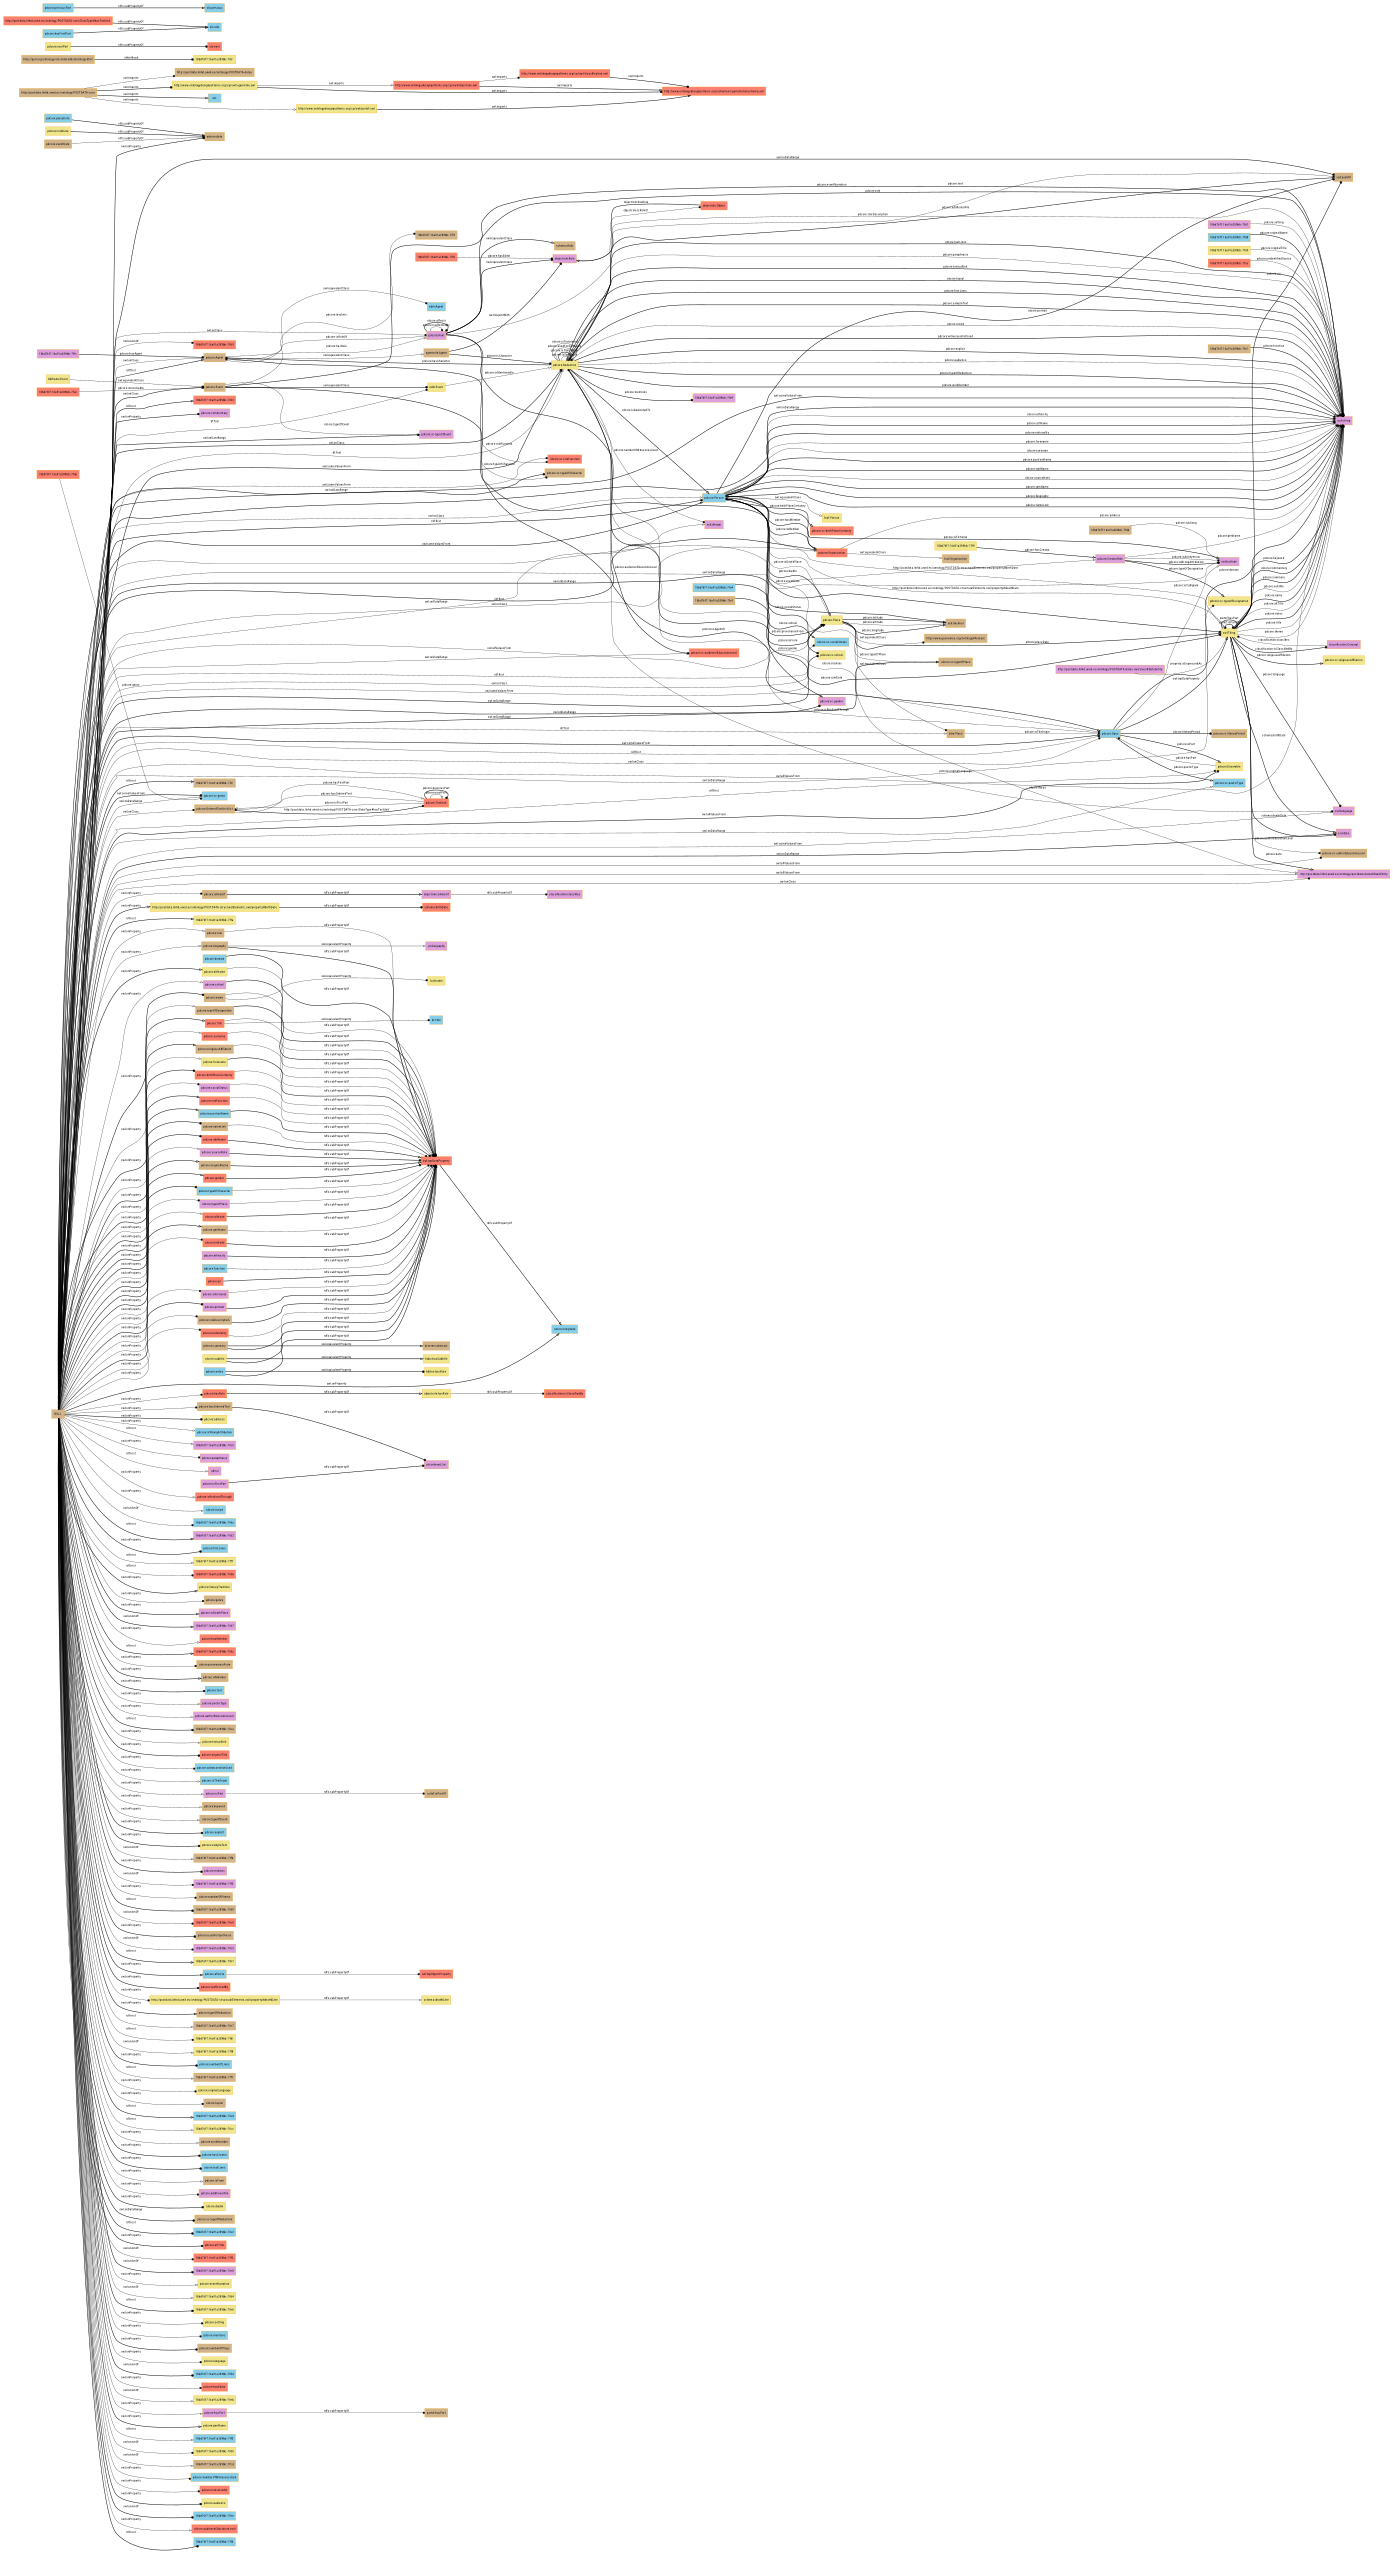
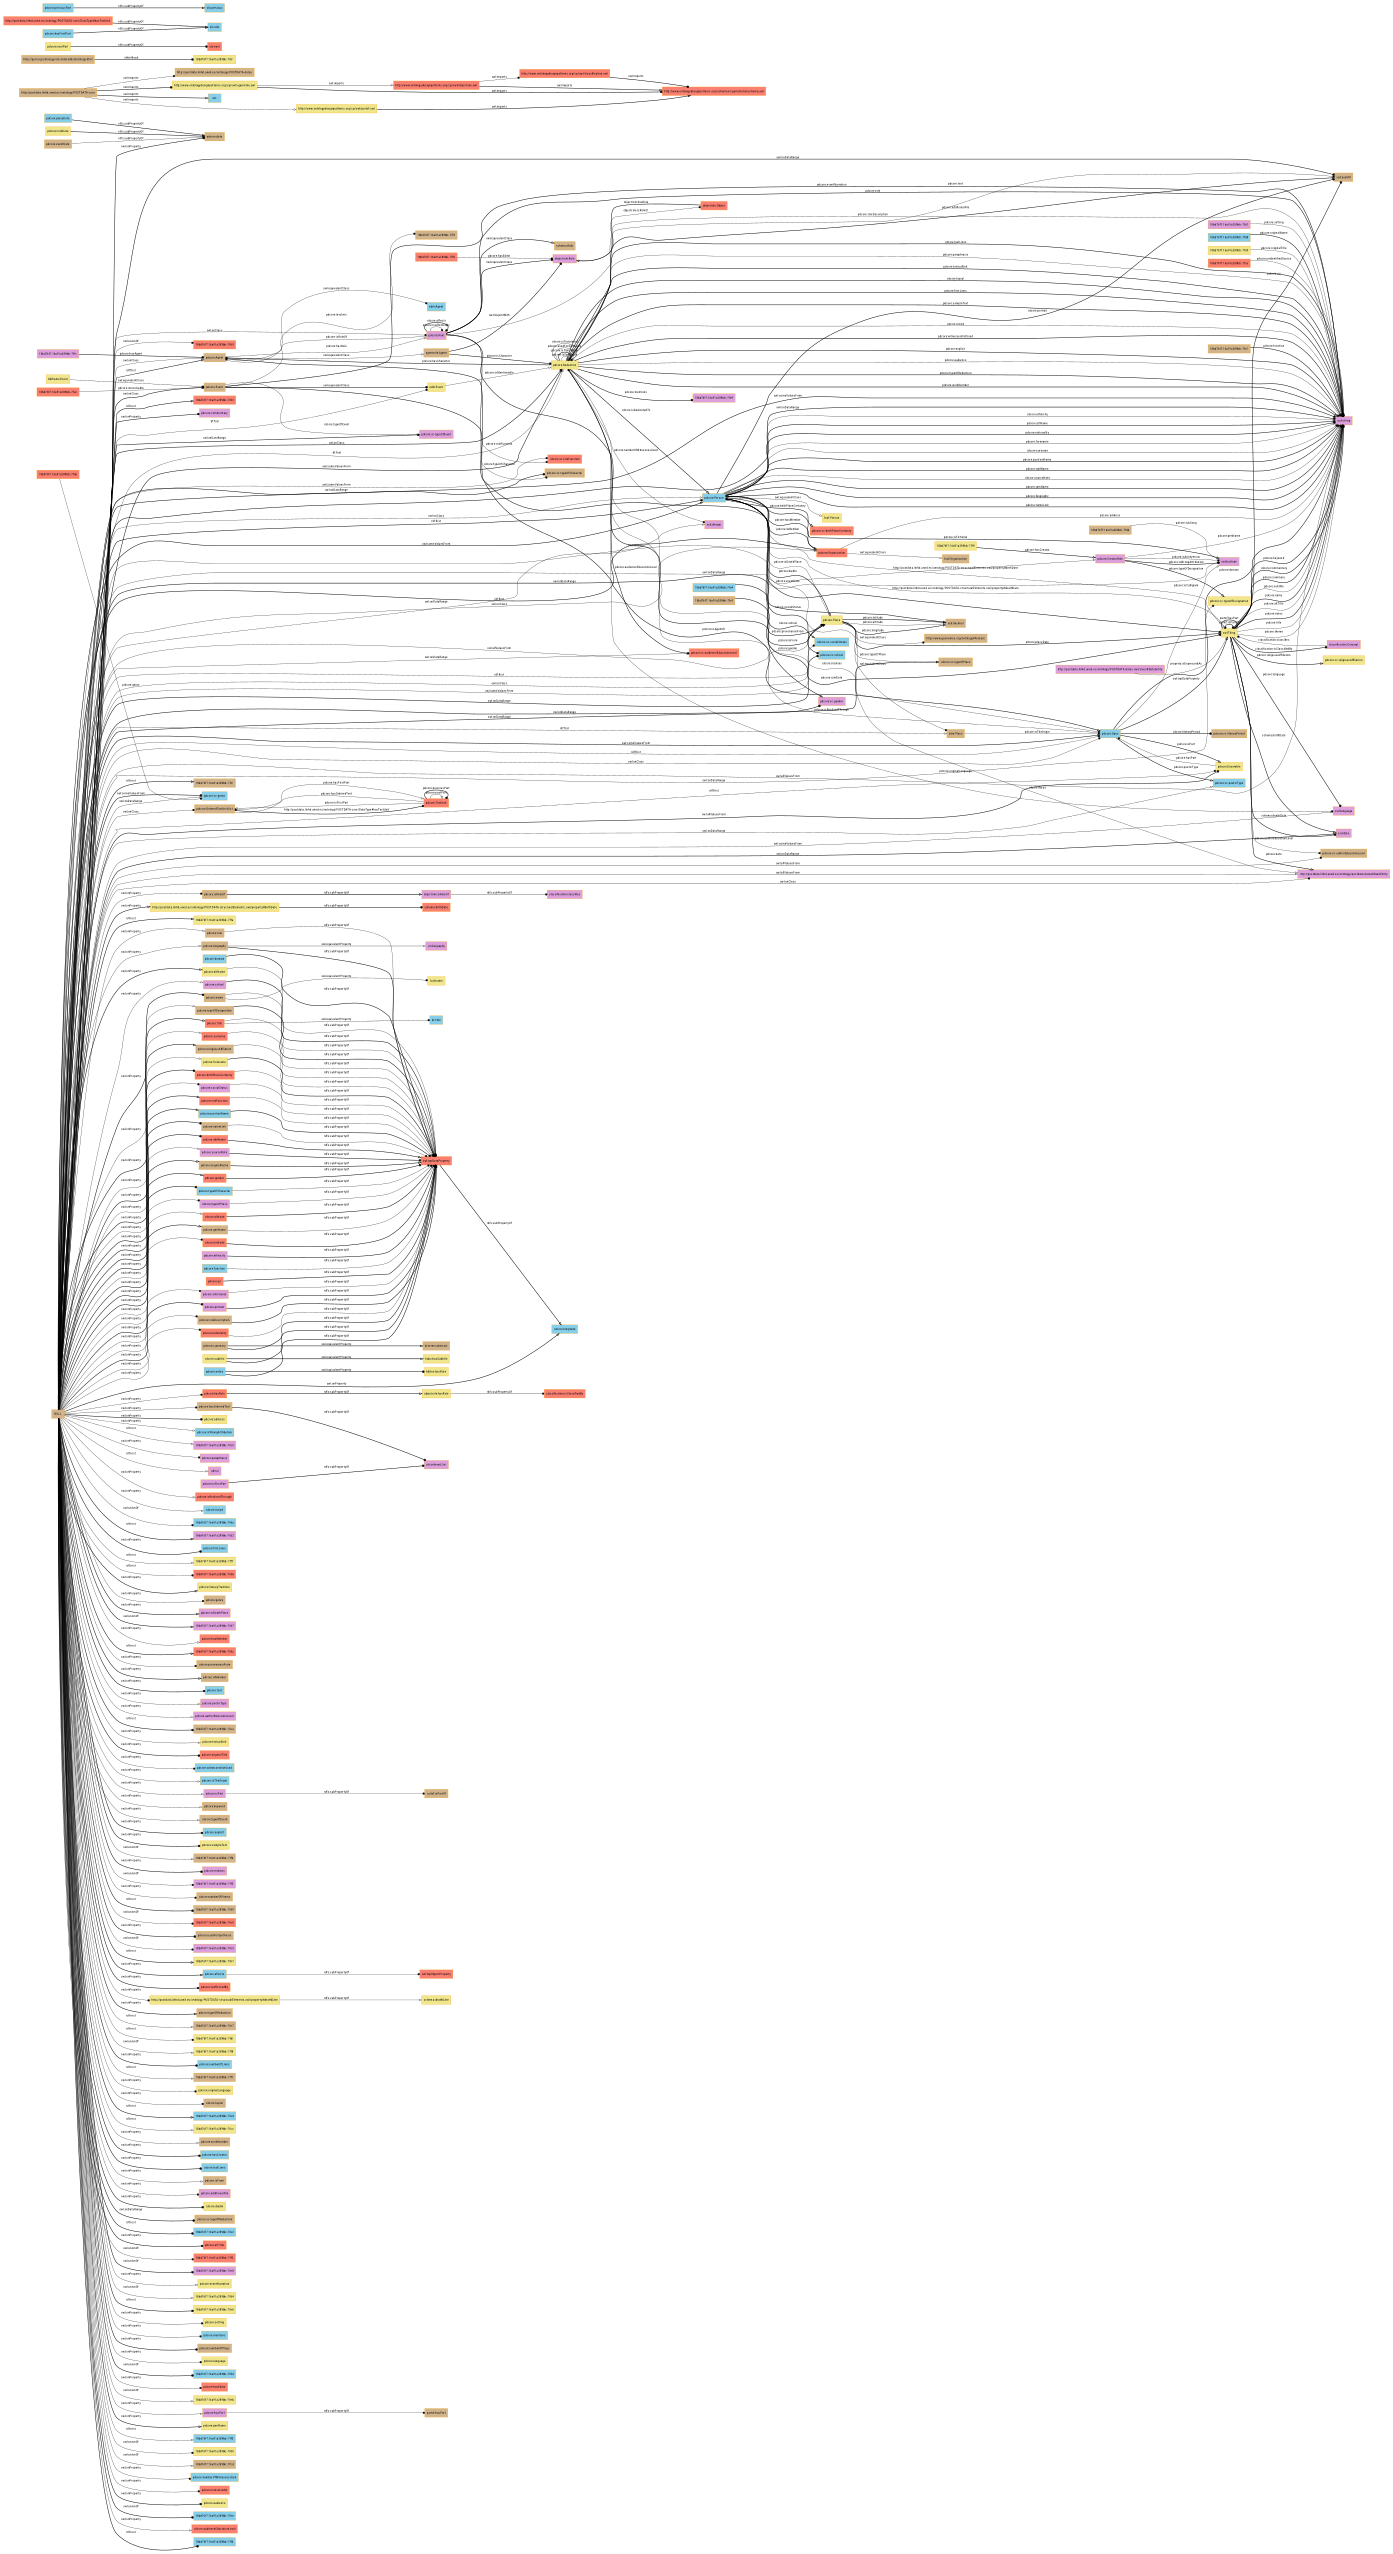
(832, 655) -> (832, 655)
